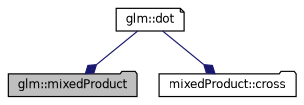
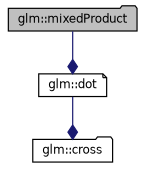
(117, 48) -> (73, 45)
(228, 85) -> (73, 151)
